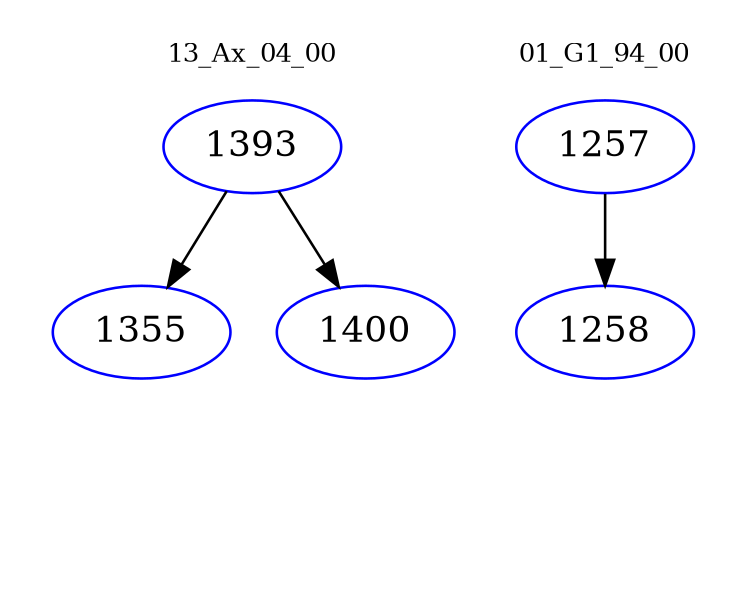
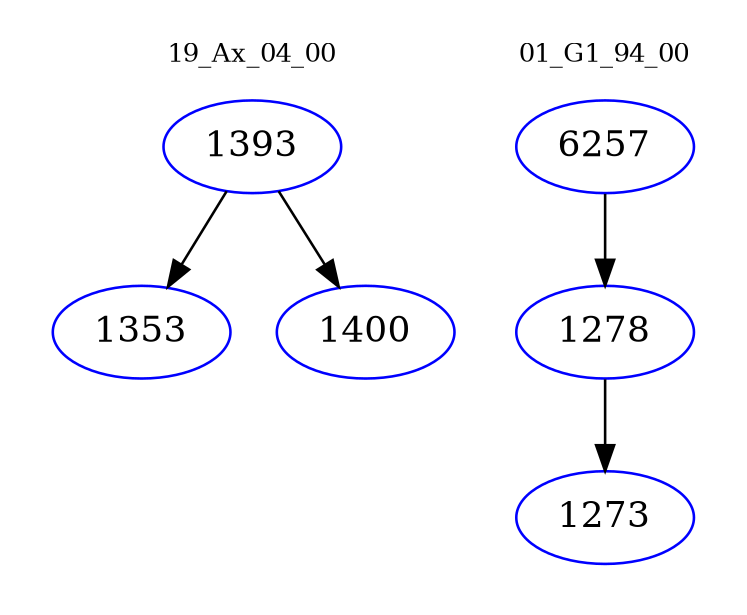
(252, 55) -> (252, 55)
(605, 147) -> (605, 147)
(142, 332) -> (142, 332)
(605, 332) -> (605, 332)
none -> (605, 518)
